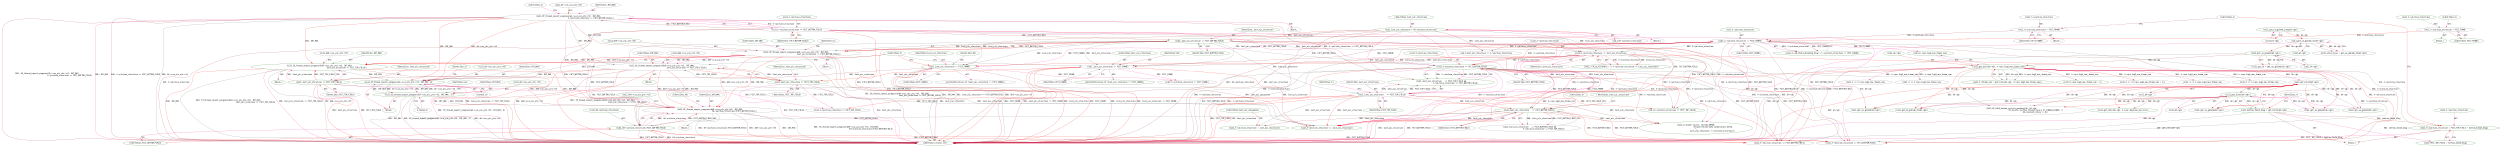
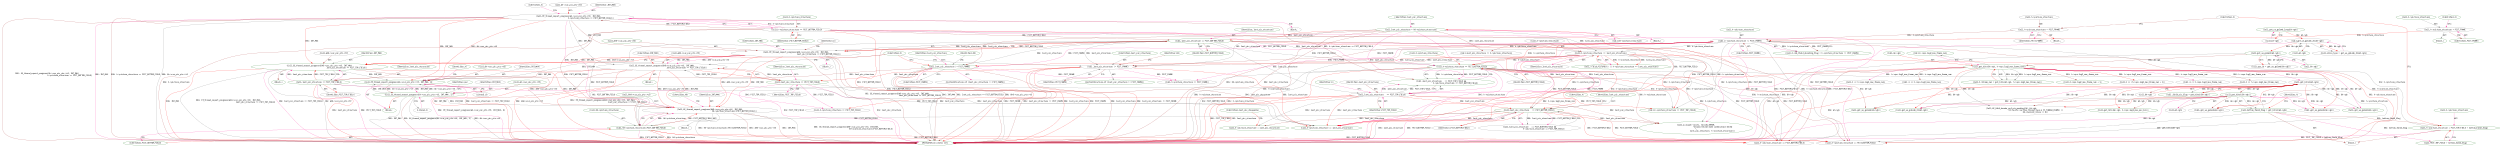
(1842, 46) -> (1427, 48)
none -> (2188, 95)
(935, 143) -> (935, 143)
